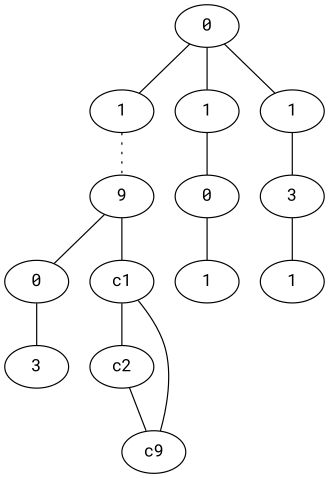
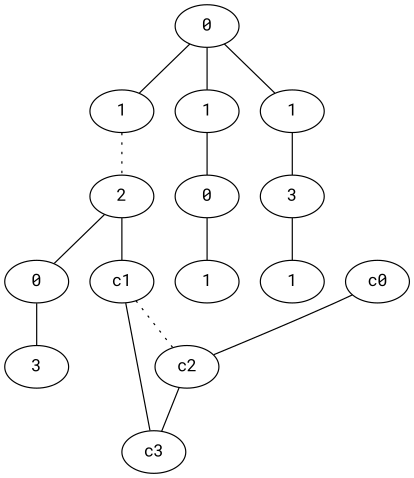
(122, 196) -> (122, 196)
none -> (377, 282)
(122, 324) -> (154, 324)
(154, 452) -> (154, 452)
